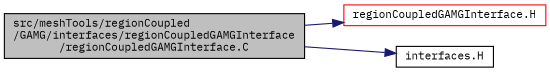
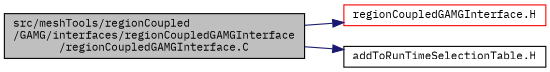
(445, 57) -> (445, 57)
